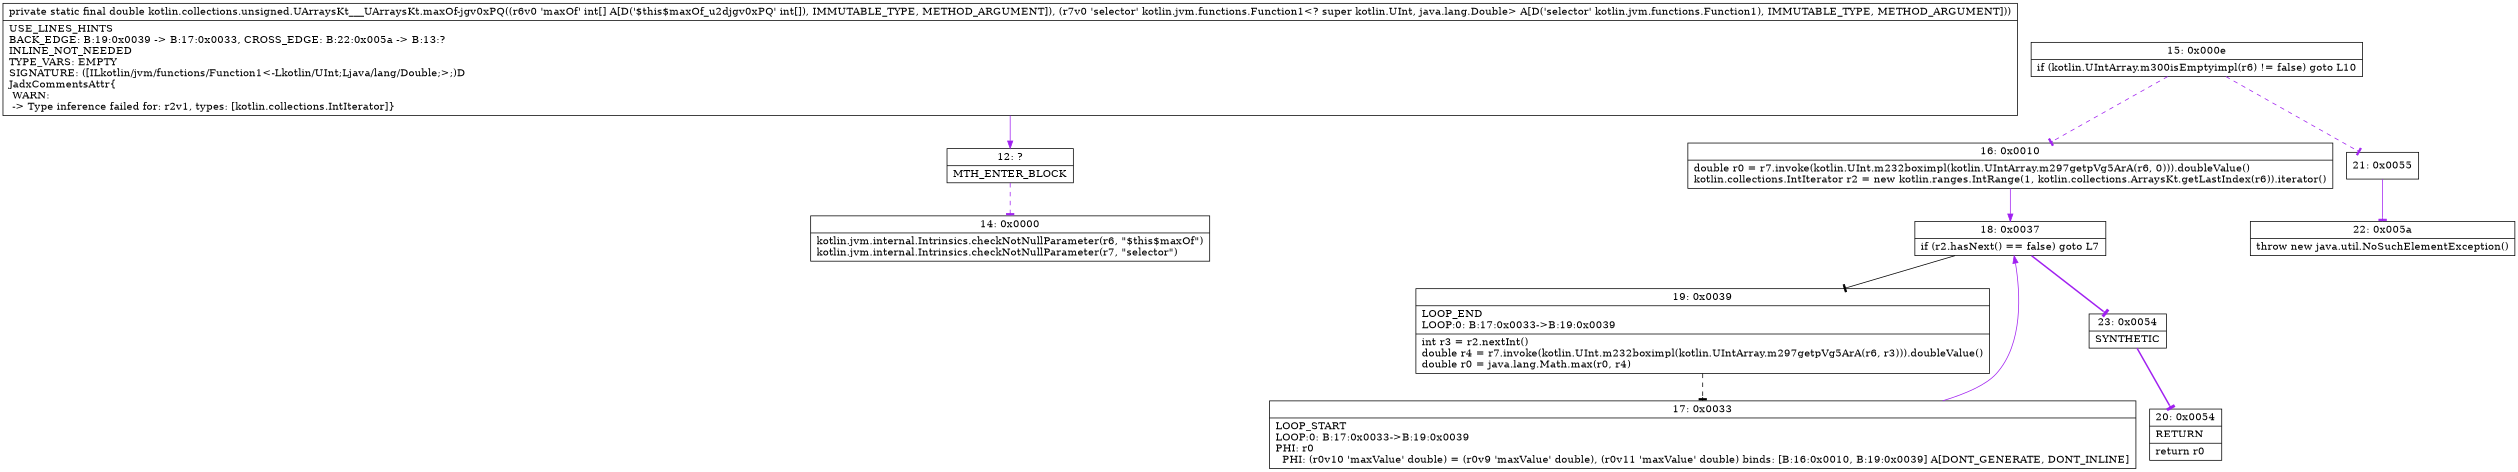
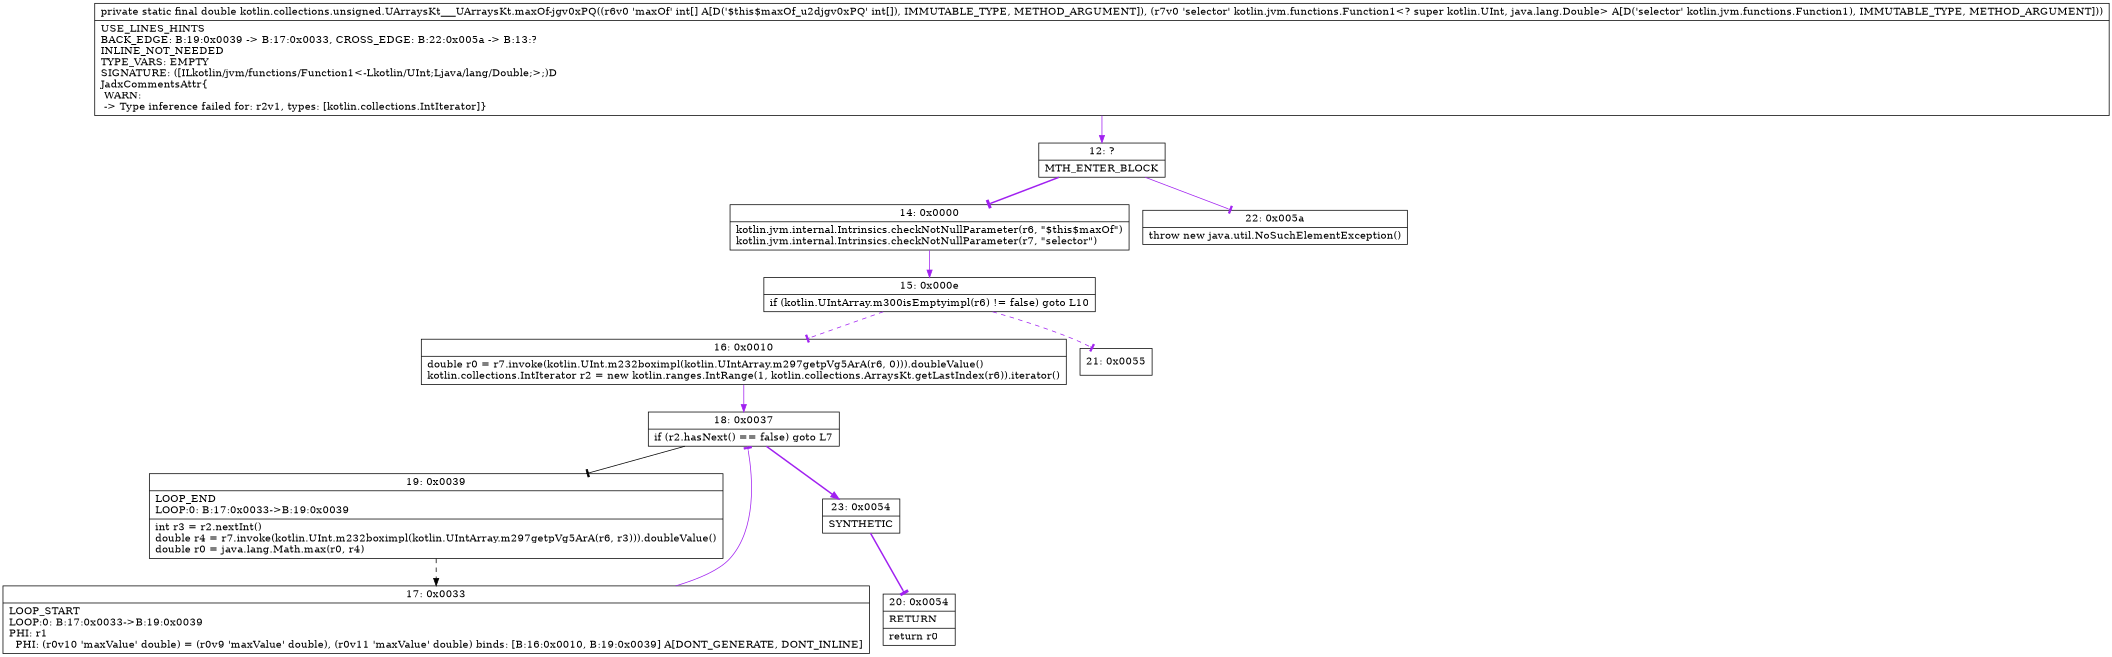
(1010, 197) -> (1025, 190)
(2383, 198) -> (1187, 193)
none -> (930, 260)
(2068, 284) -> (799, 470)
(2010, 350) -> (743, 536)
(1703, 385) -> (436, 568)
(1297, 448) -> (30, 633)
